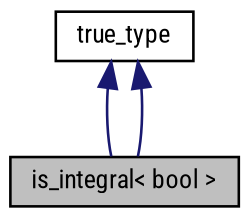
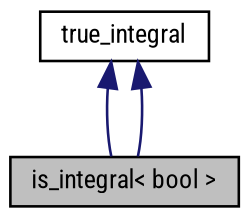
(125, 36) -> (125, 36)
